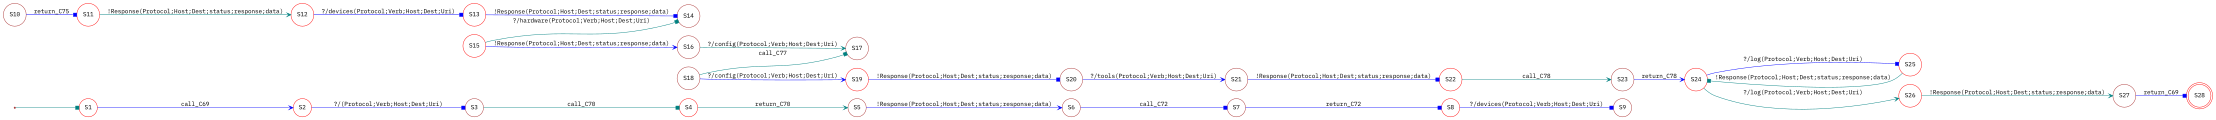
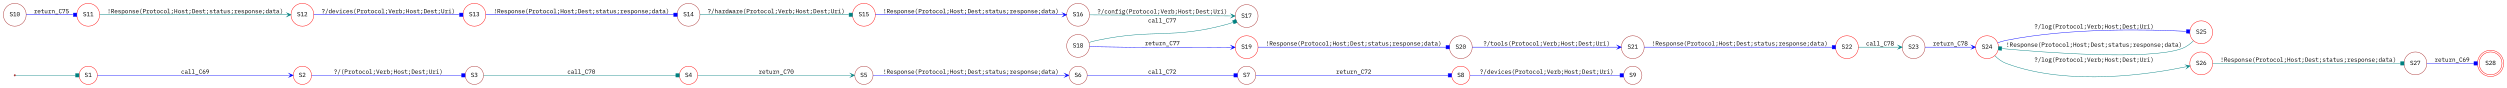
(580, 34) -> (774, 15)
(773, 76) -> (1162, 44)
(2015, 96) -> (2306, 63)
